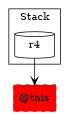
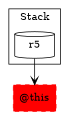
(35, 45) -> (35, 45)
